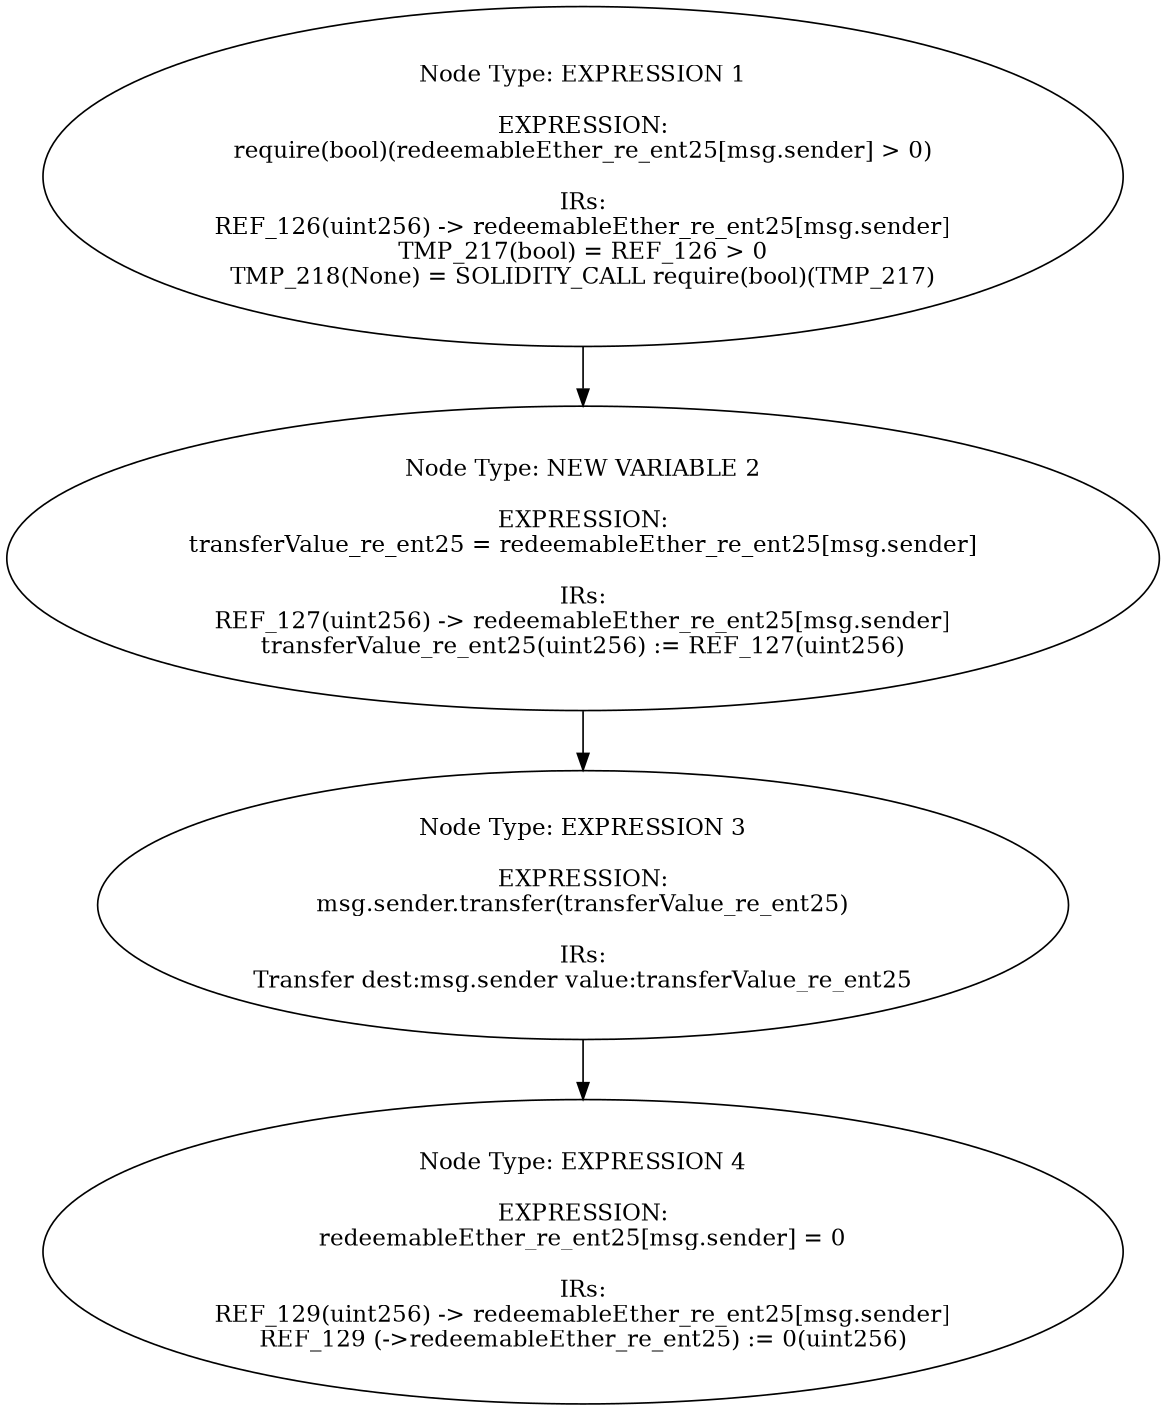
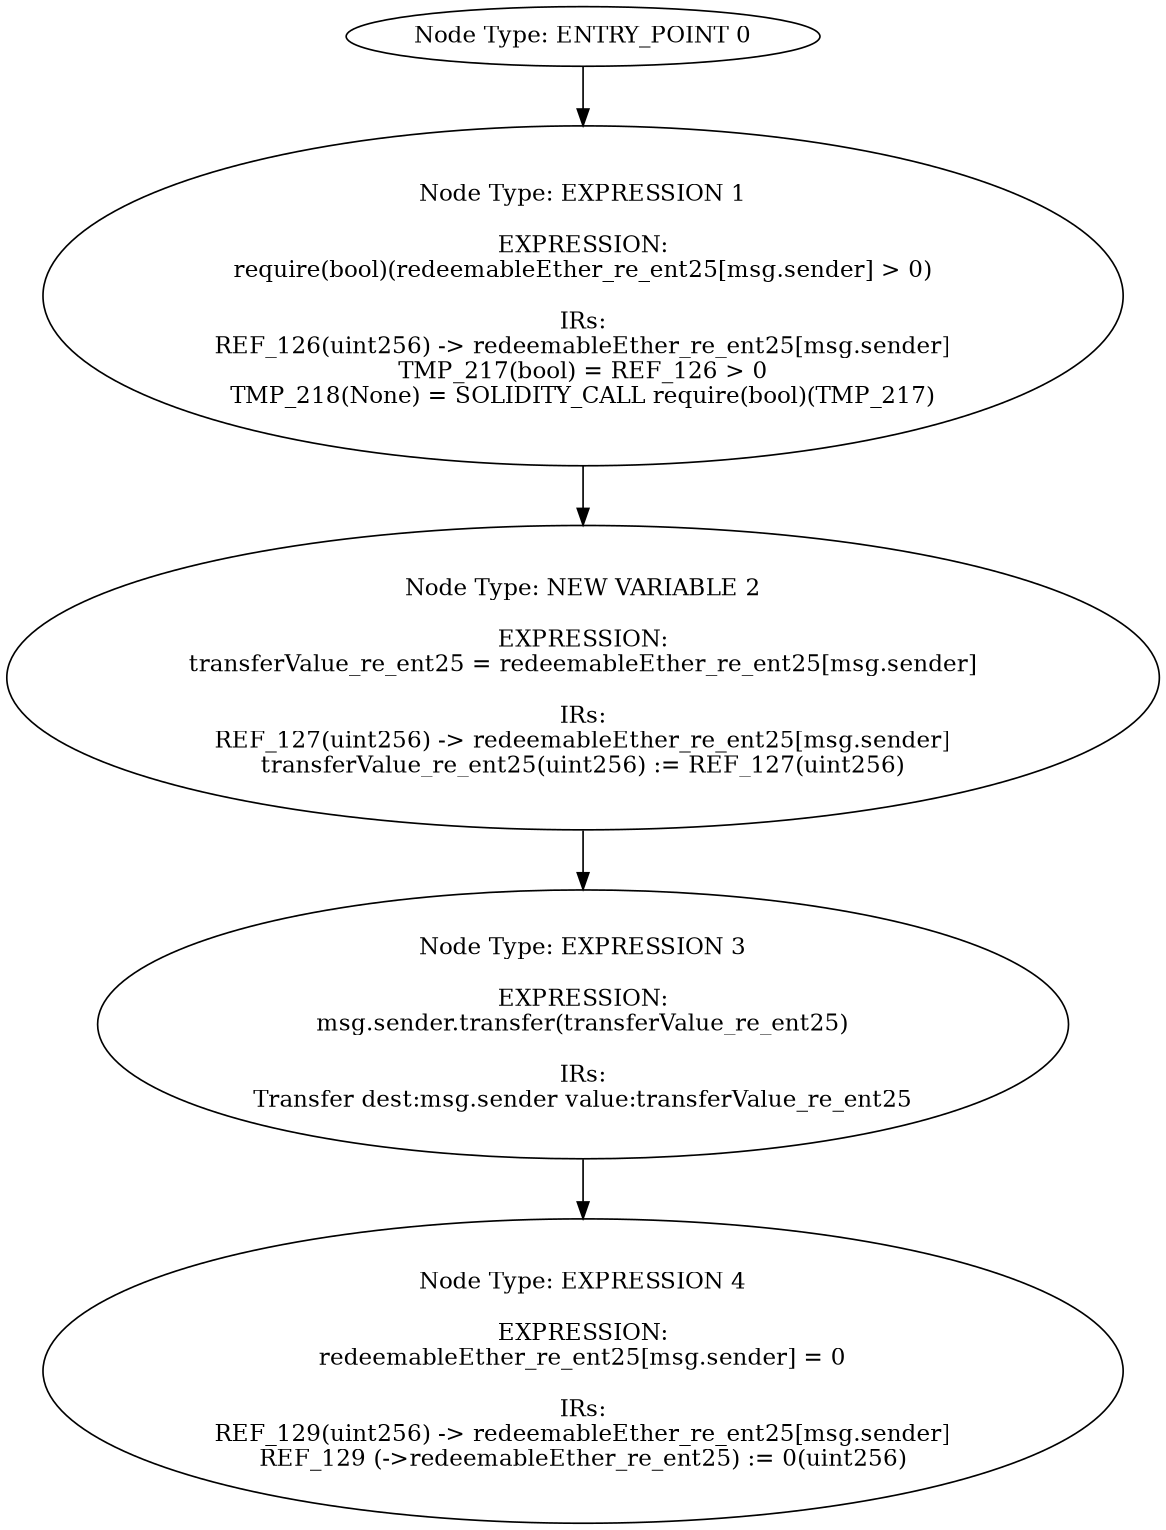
none -> (583, 36)
